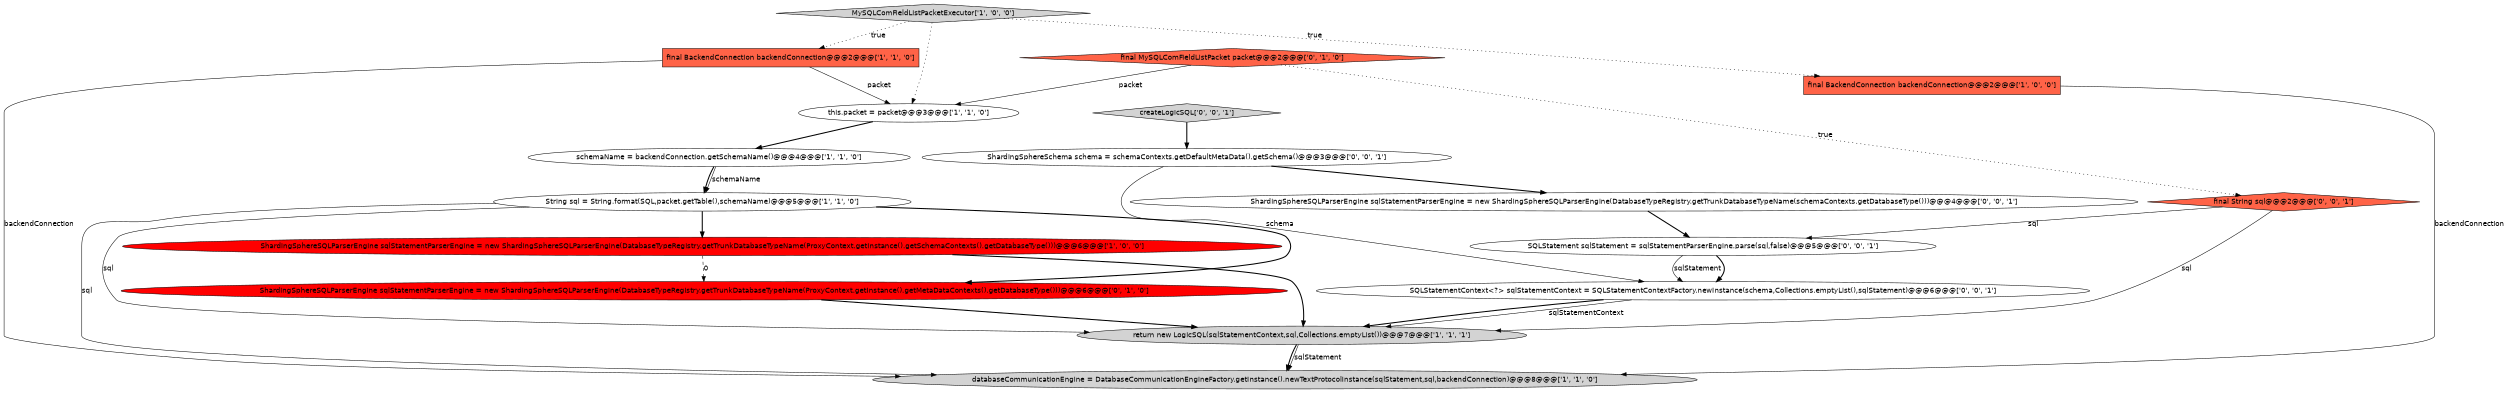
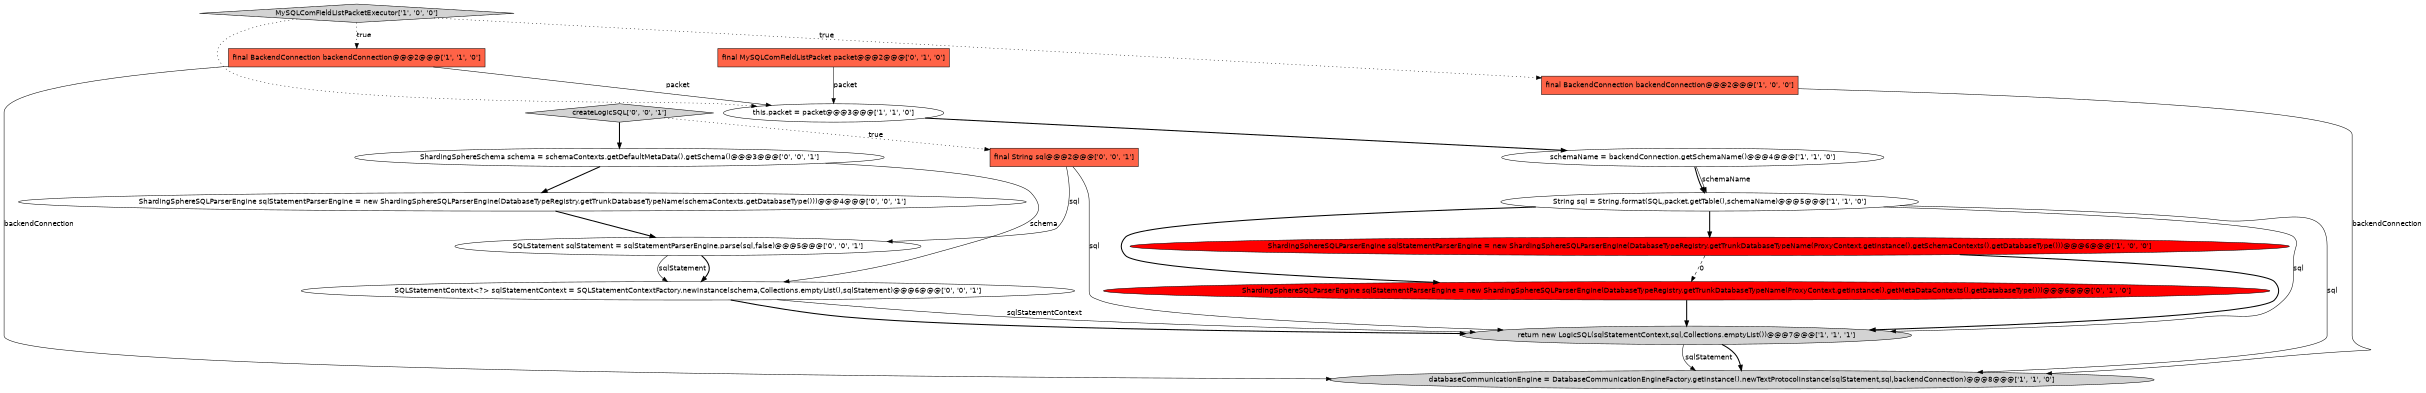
(1232, 58) -> (834, 58)
(1758, 130) -> (824, 133)
(2284, 202) -> (1064, 157)
